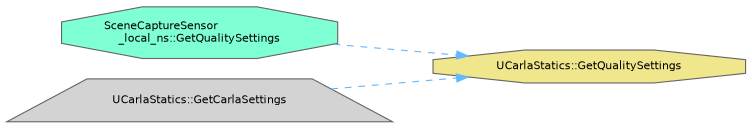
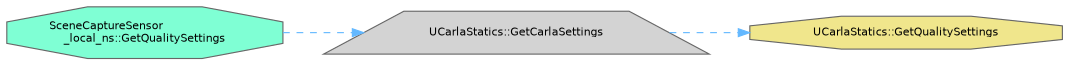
(395, 50) -> (318, 33)
